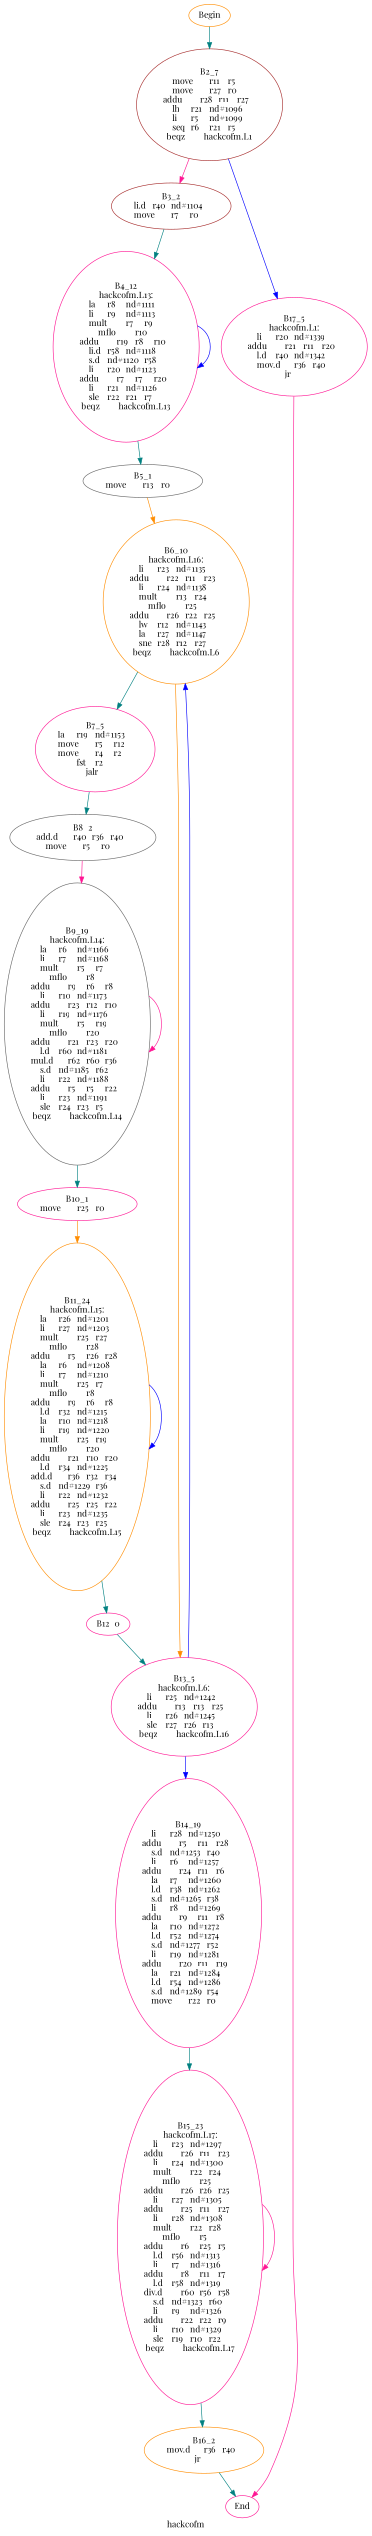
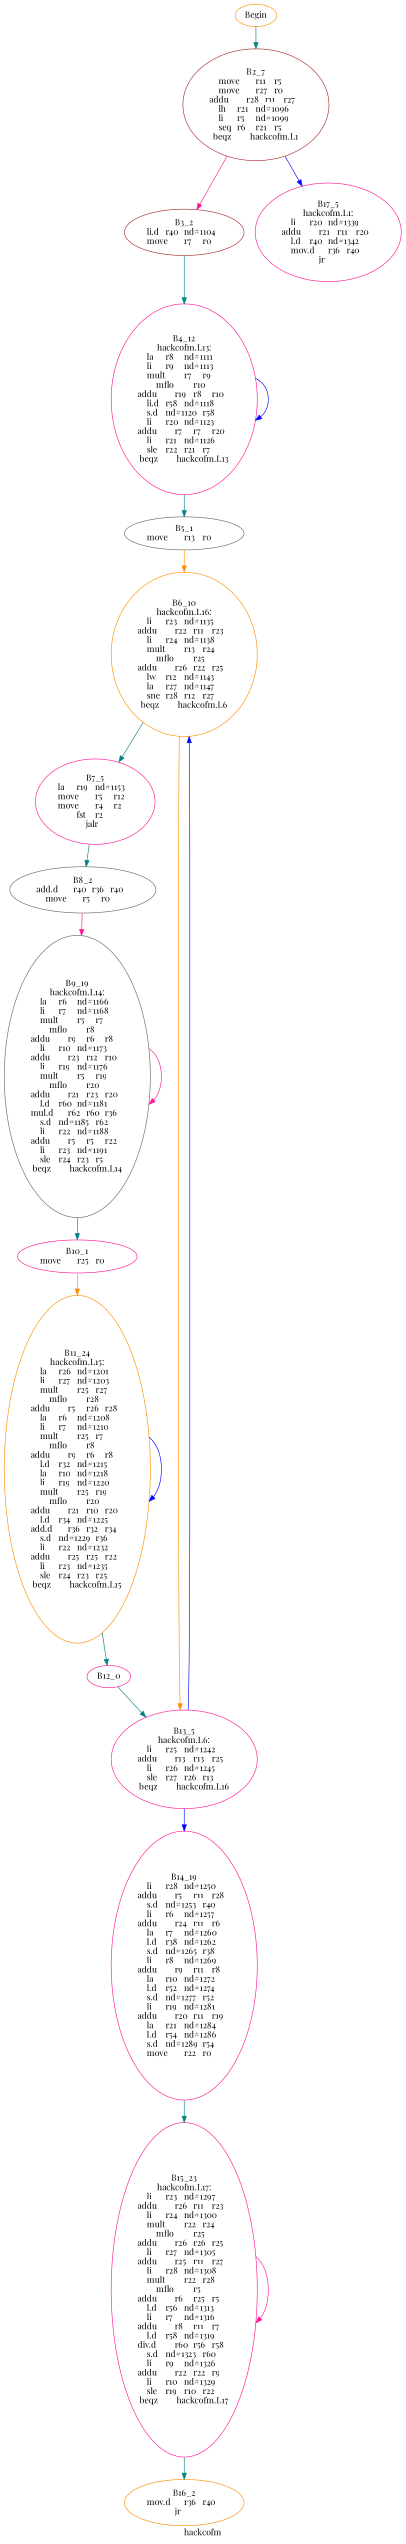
(242, 2507) -> none
